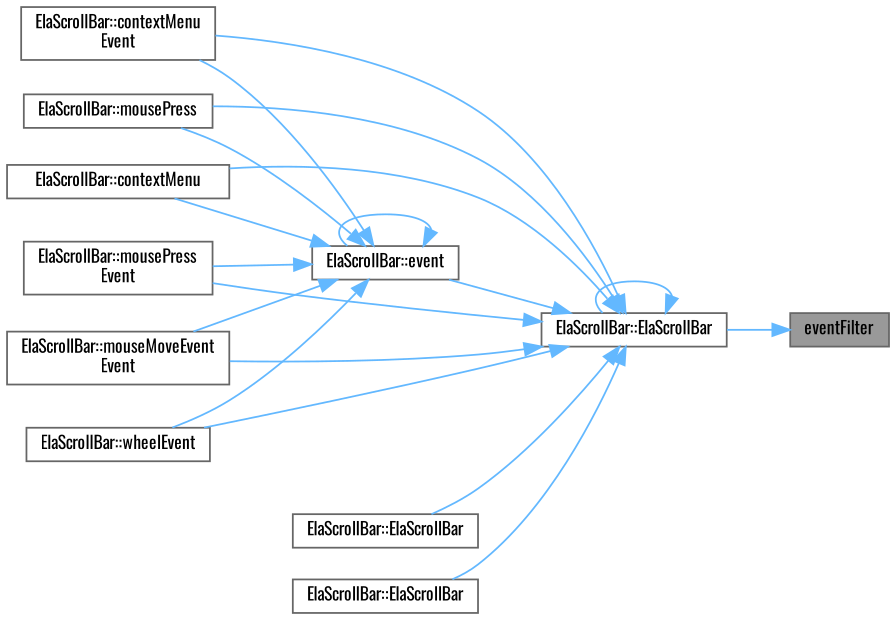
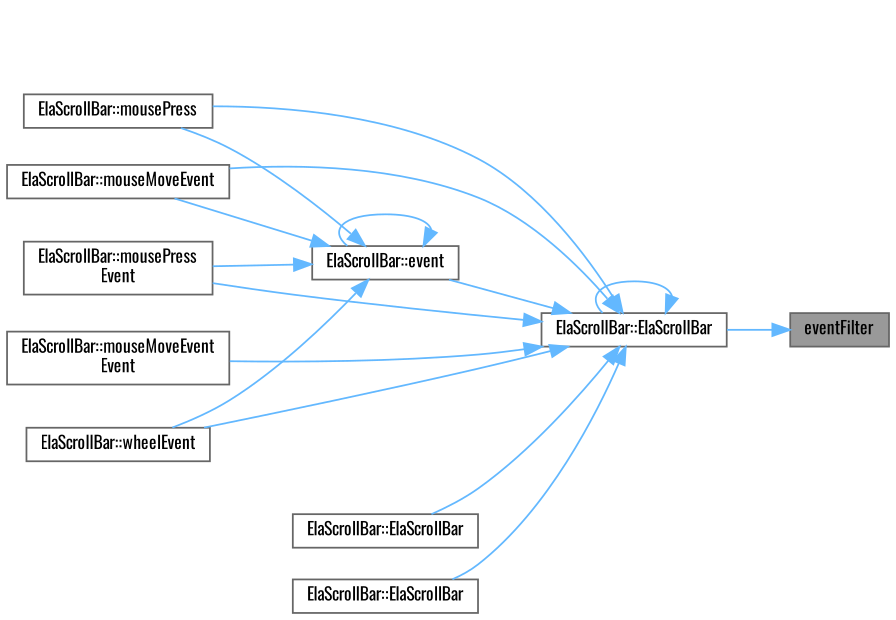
(118, 34) -> none
(118, 182) -> (118, 182)
(257, 309) -> none
